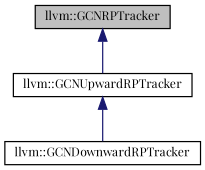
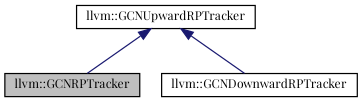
(103, 57) -> (114, 55)
